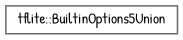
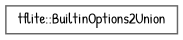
(92, 20) -> (92, 20)
